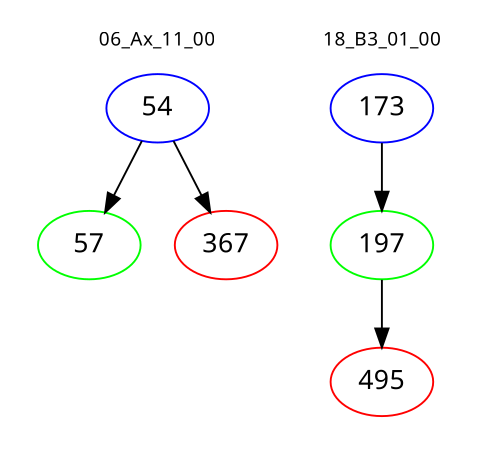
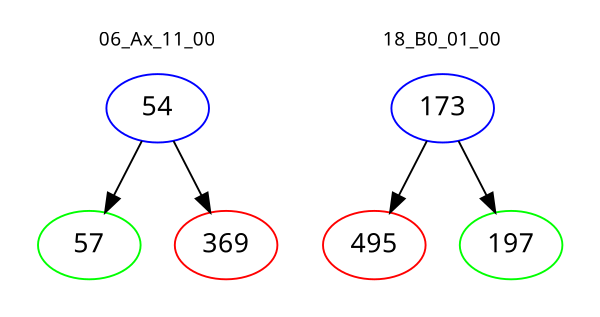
(383, 41) -> (443, 41)
(226, 245) -> (226, 245)
(382, 304) -> (413, 168)
